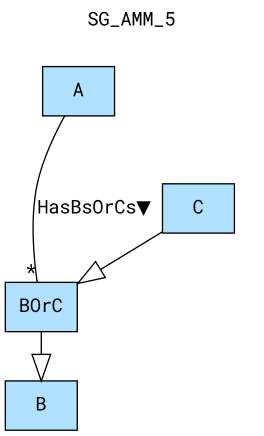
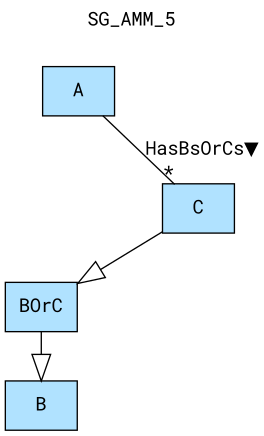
(35, 196) -> (139, 150)
